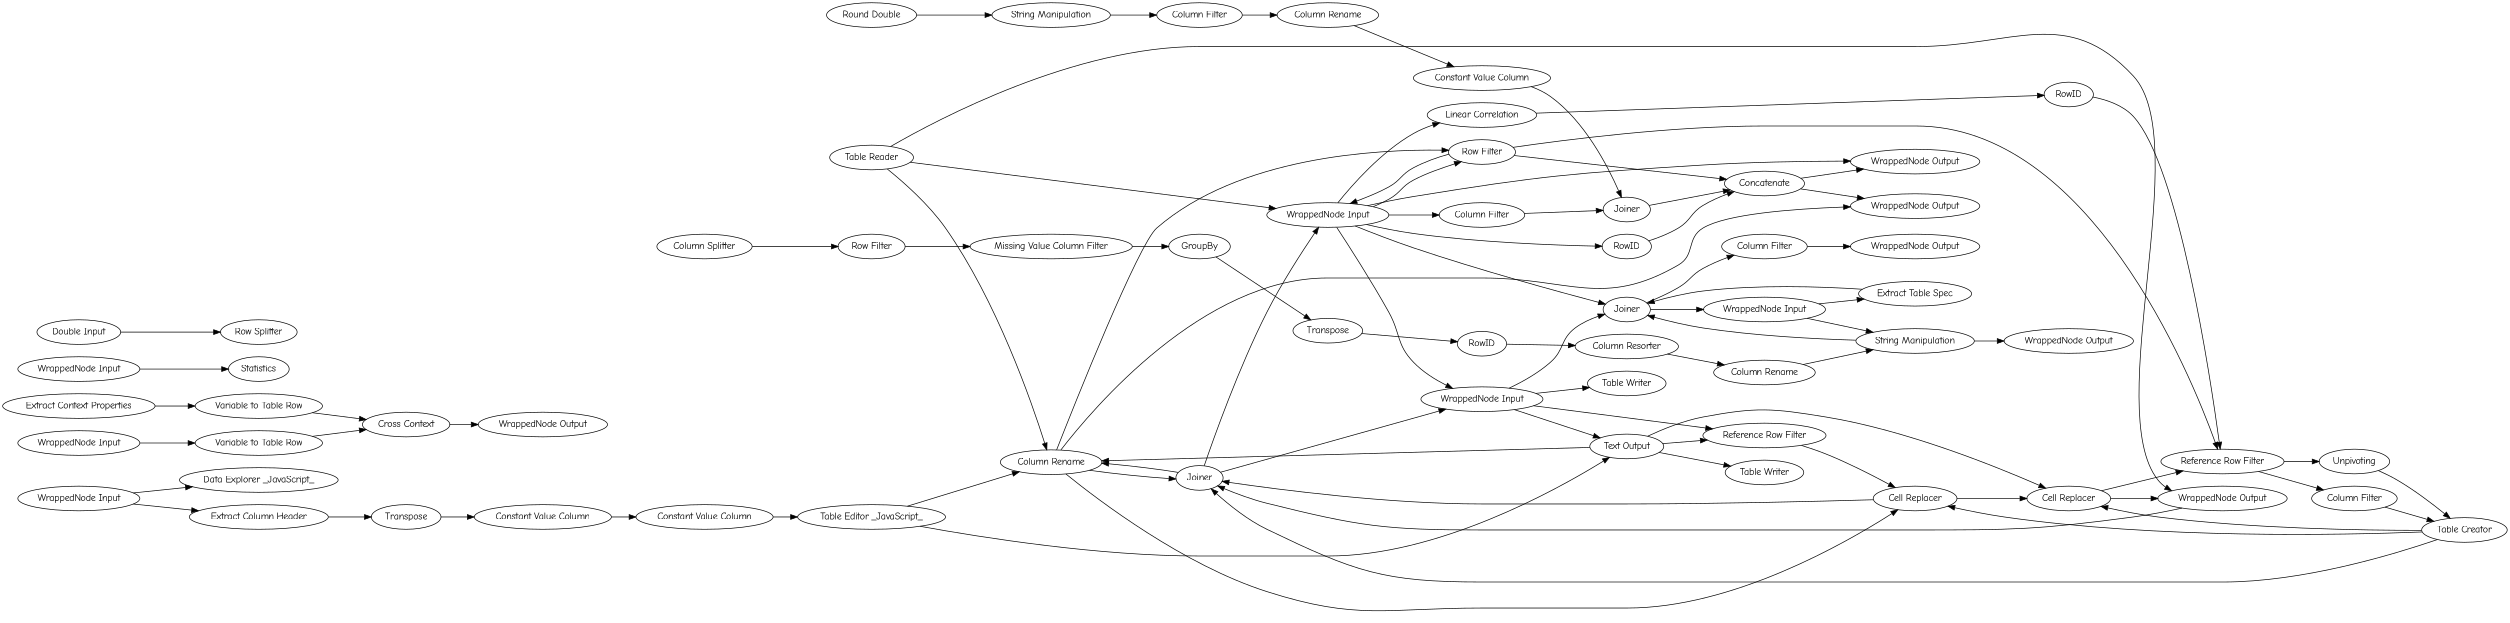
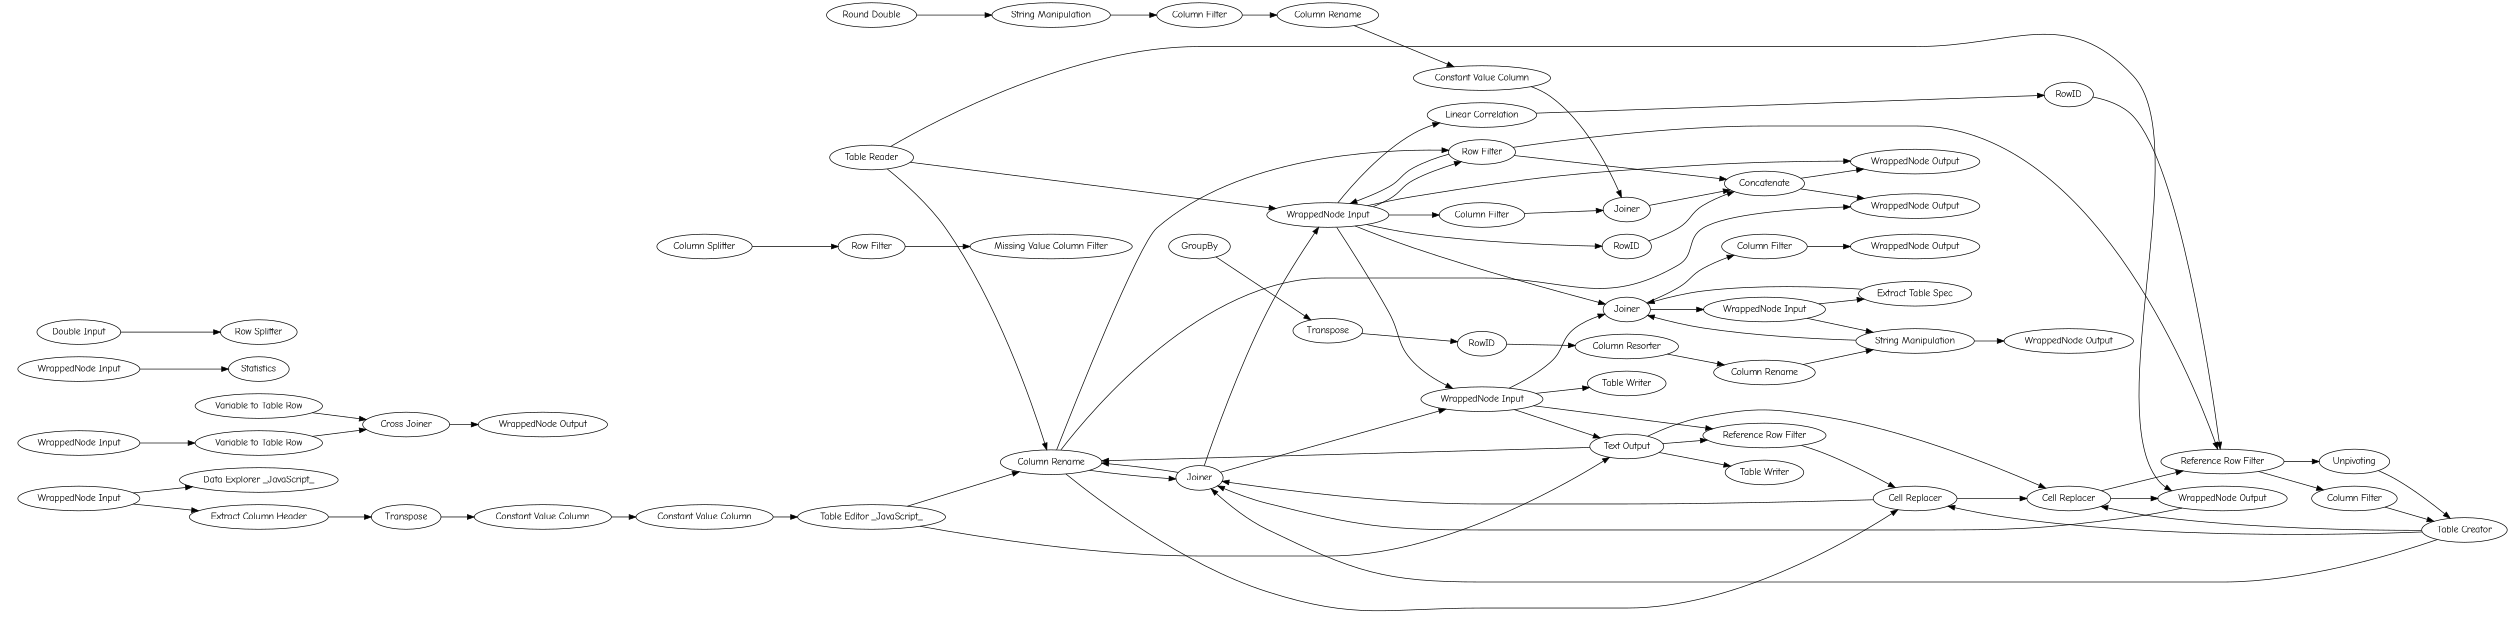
(1150, 246) -> none
(79, 406) -> none
(406, 425) -> (406, 425)
